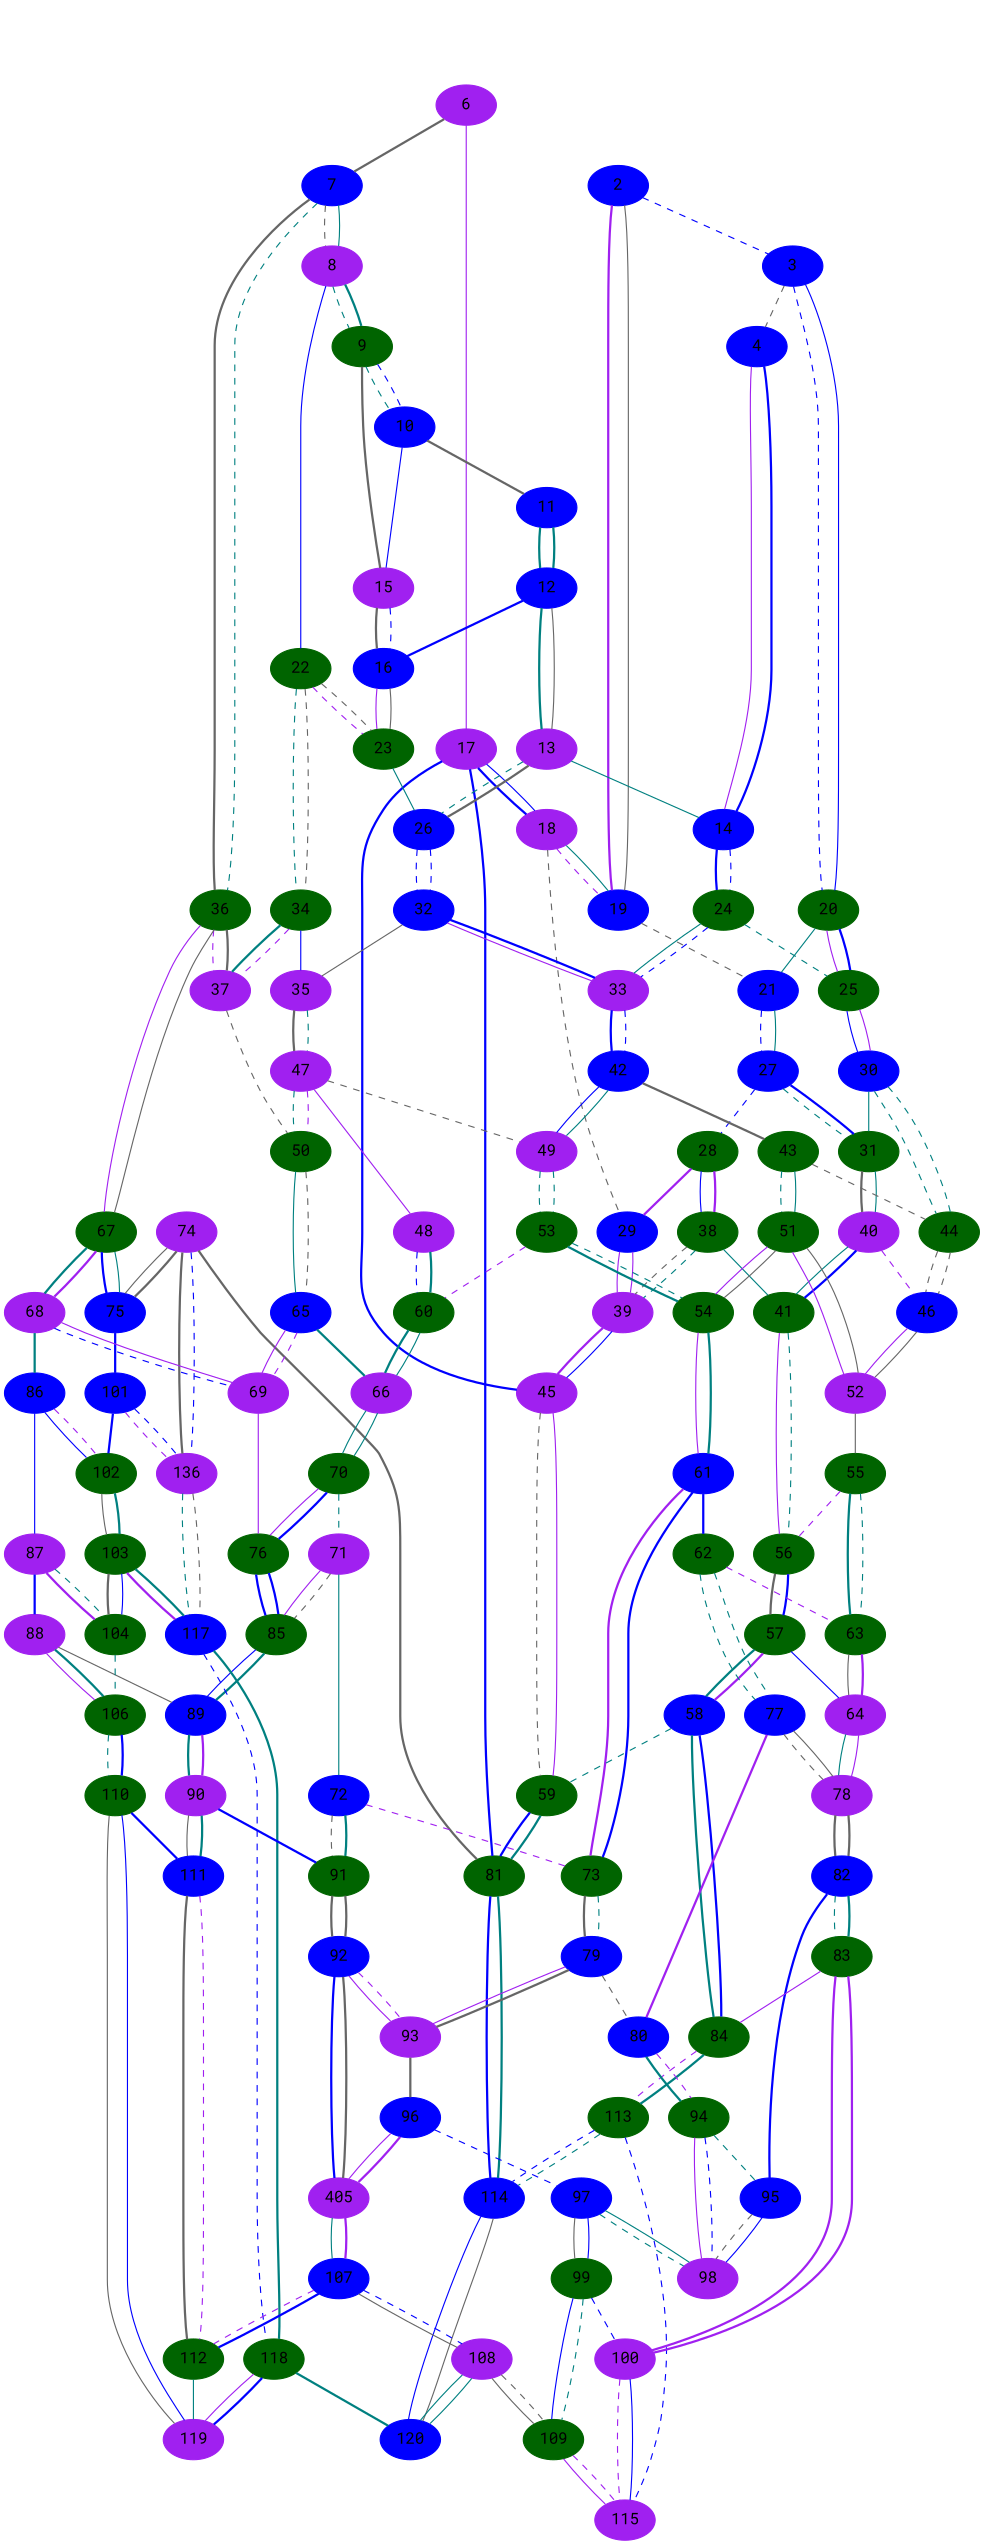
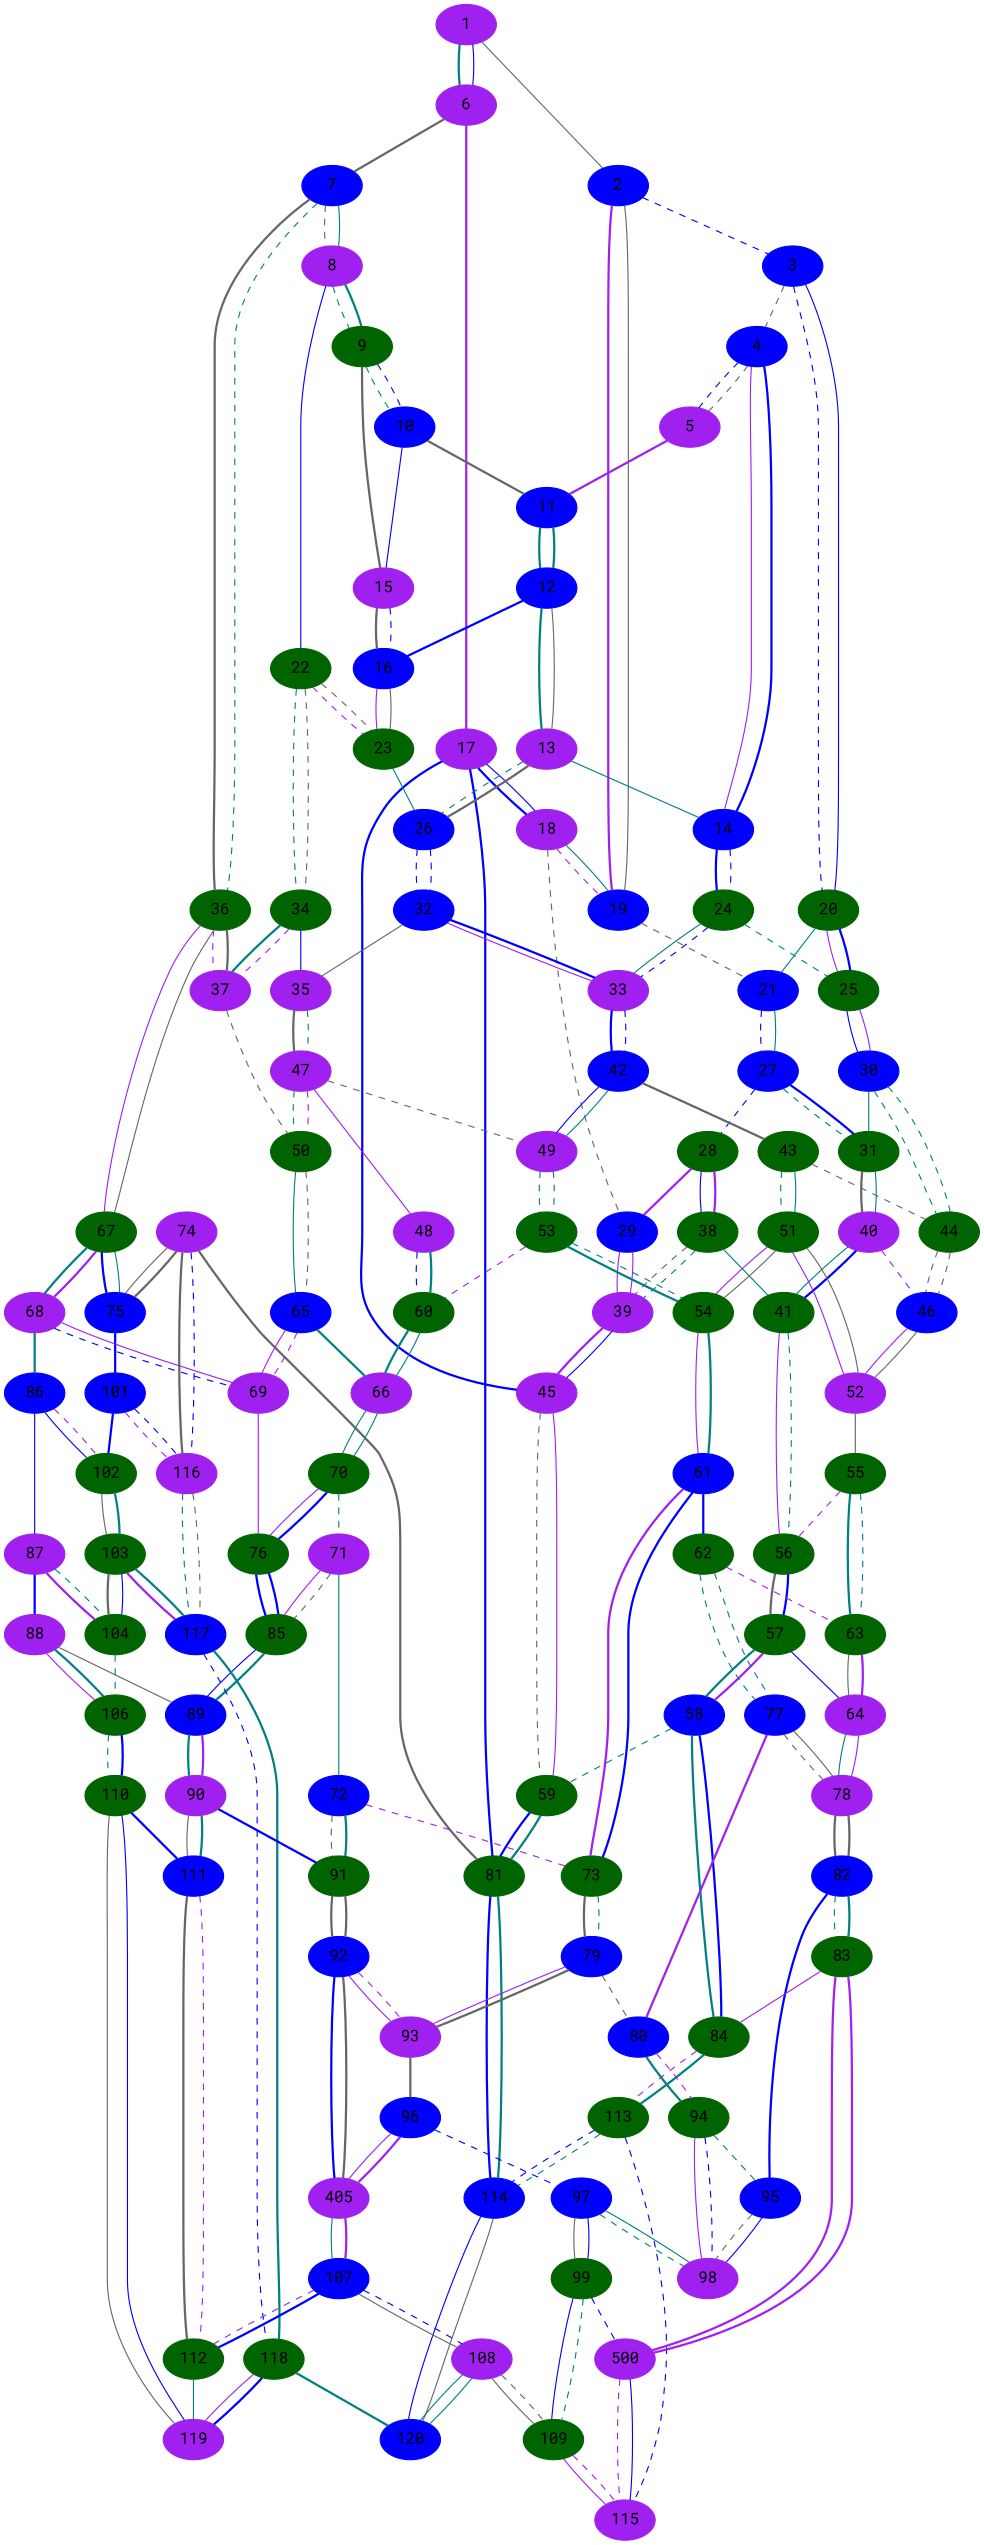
none -> (466, 25)
(466, 427) -> (466, 427)
none -> (690, 427)
(187, 1474) -> (187, 1474)
(625, 2359) -> (625, 2359)
